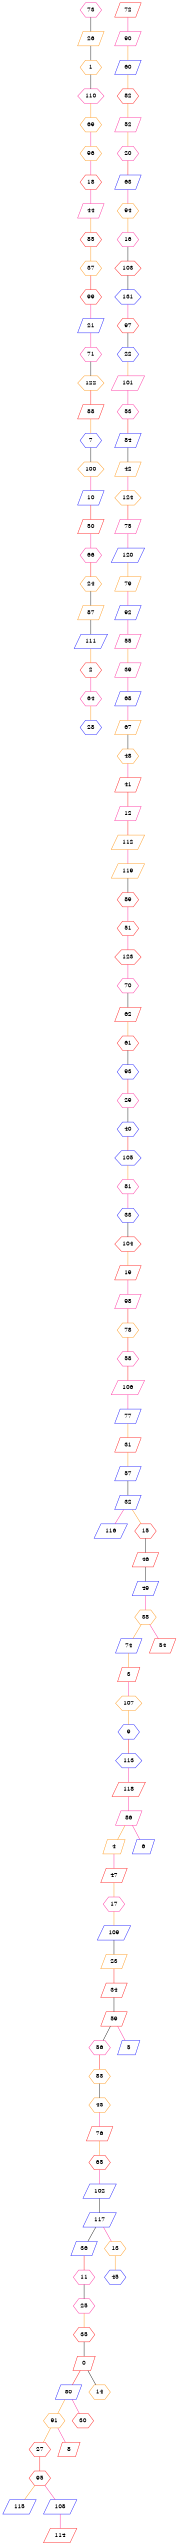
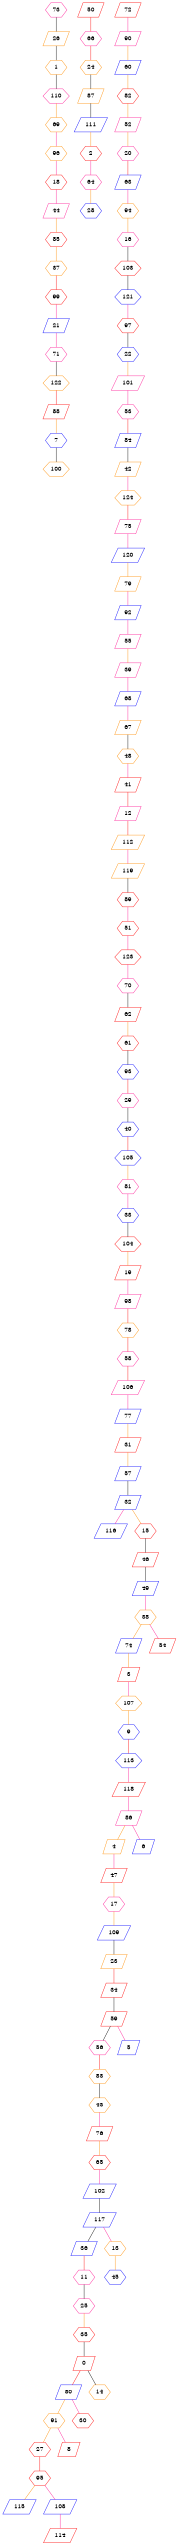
(128, 297) -> (128, 297)
(91, 498) -> none
(91, 541) -> (91, 24)
